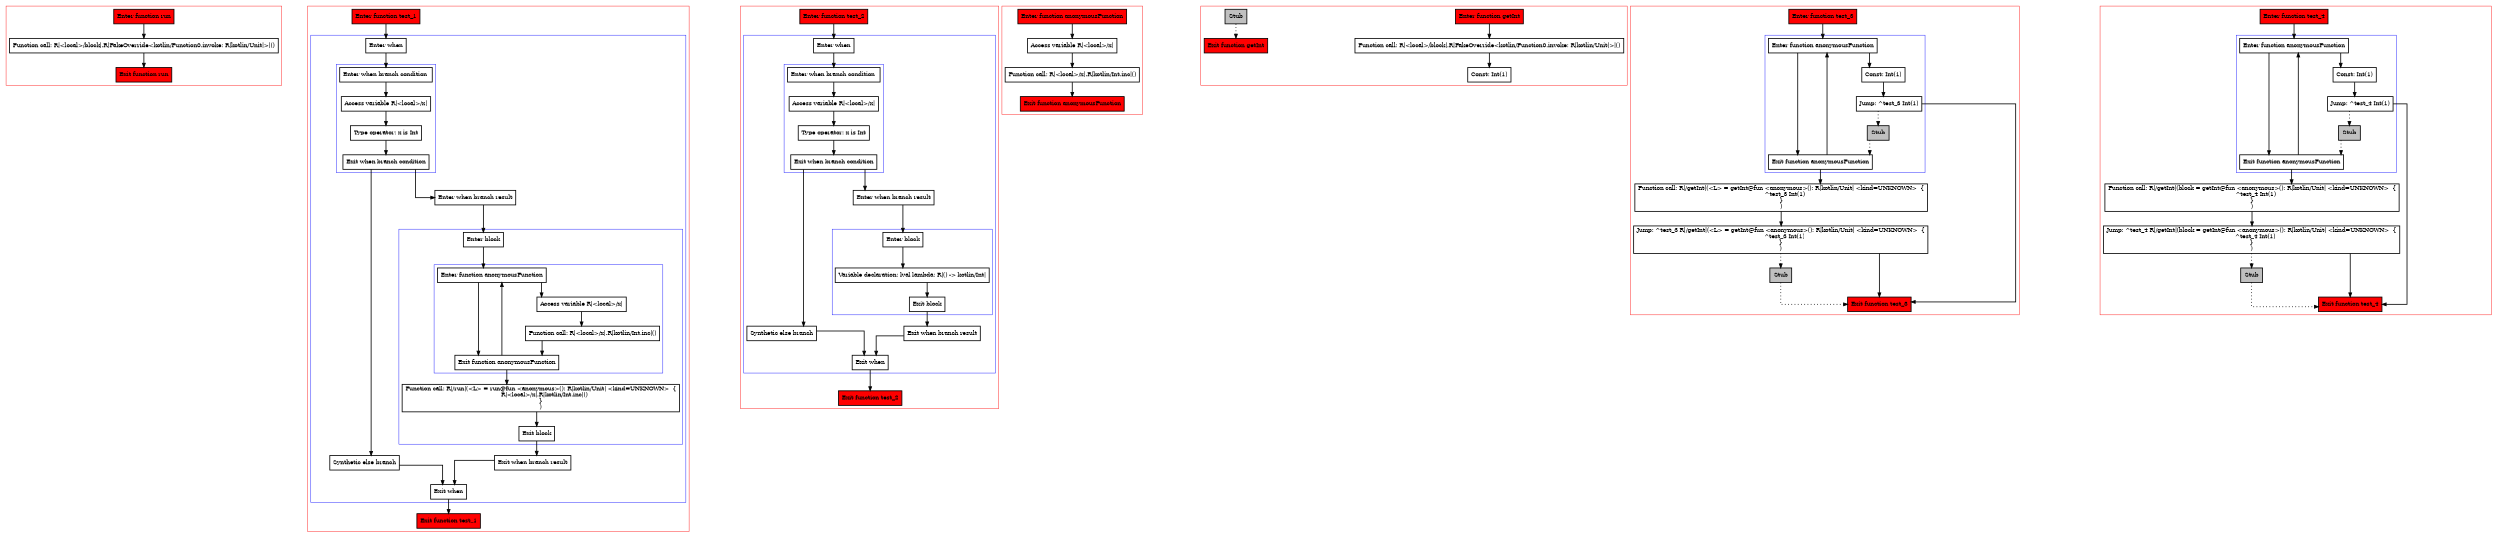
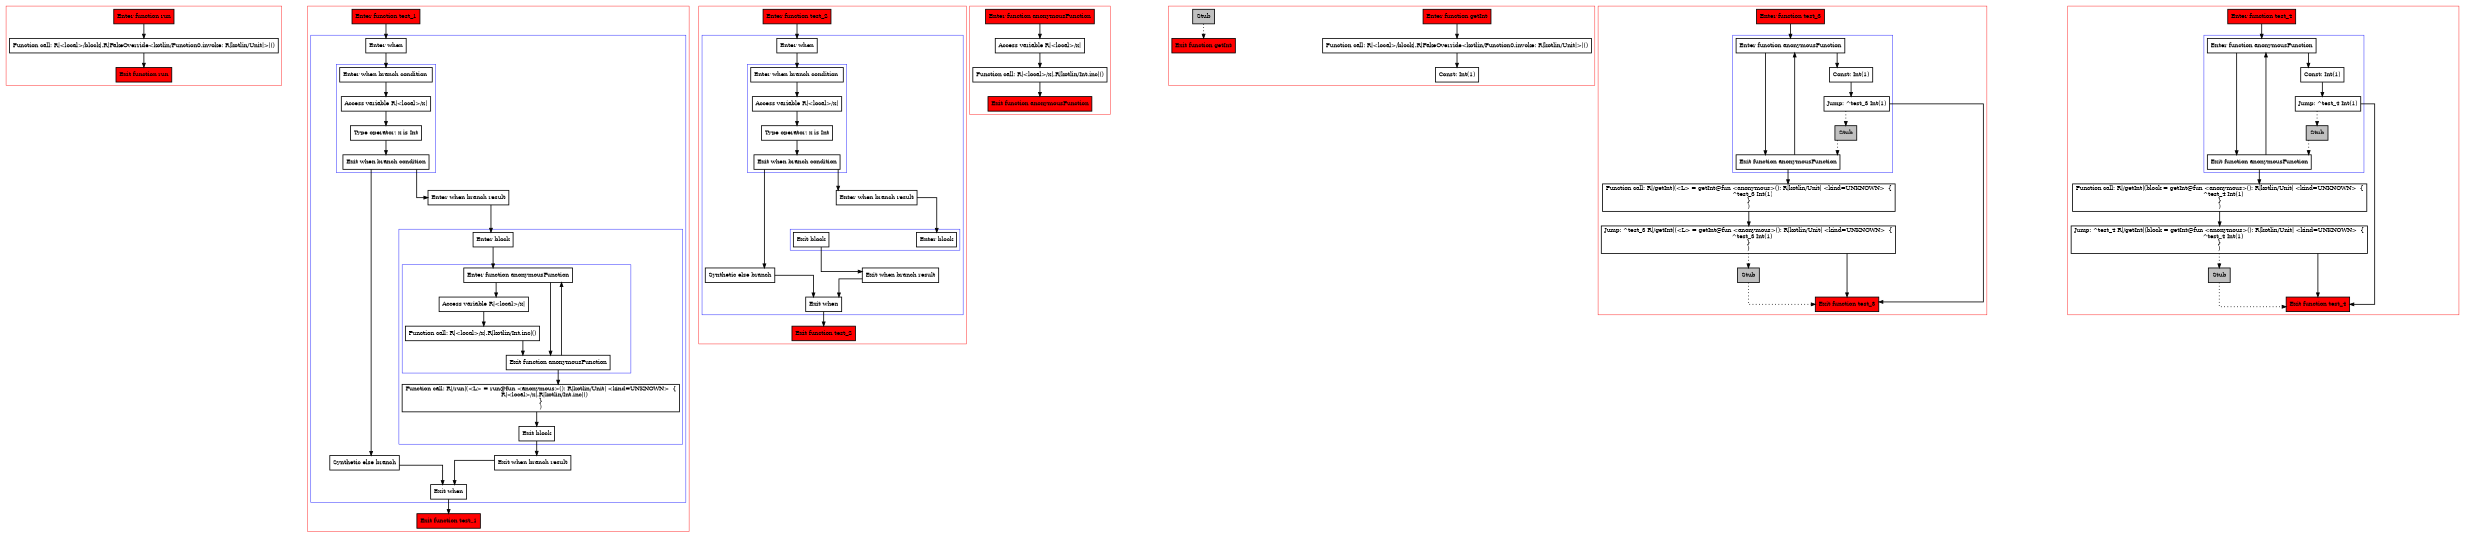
(912, 275) -> none
